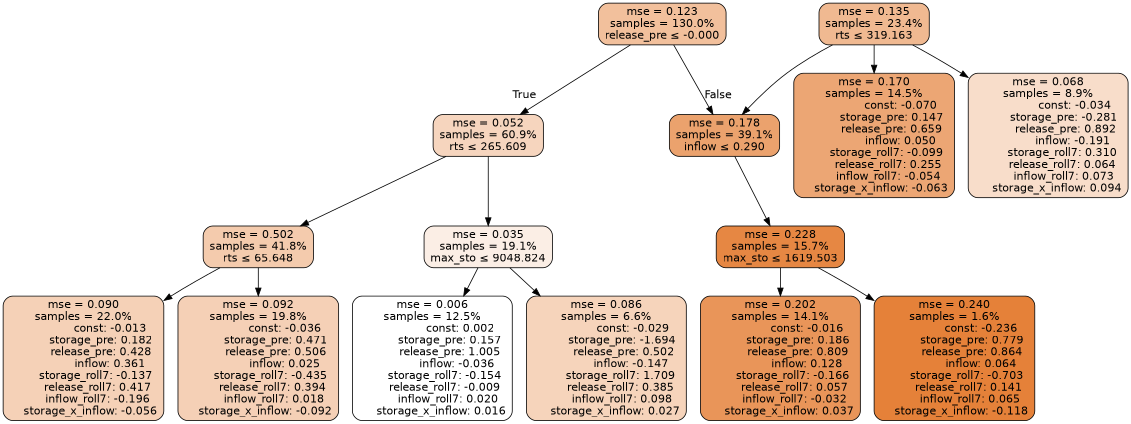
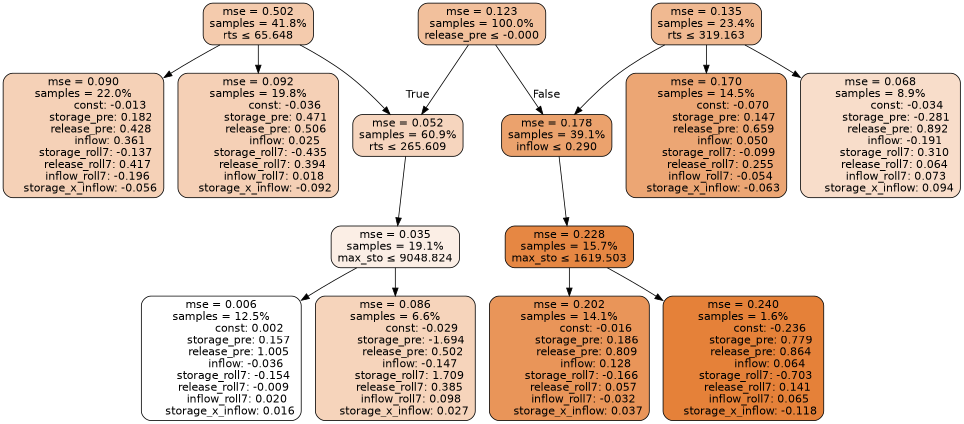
(662, 24) -> (482, 24)
(377, 189) -> (345, 73)
